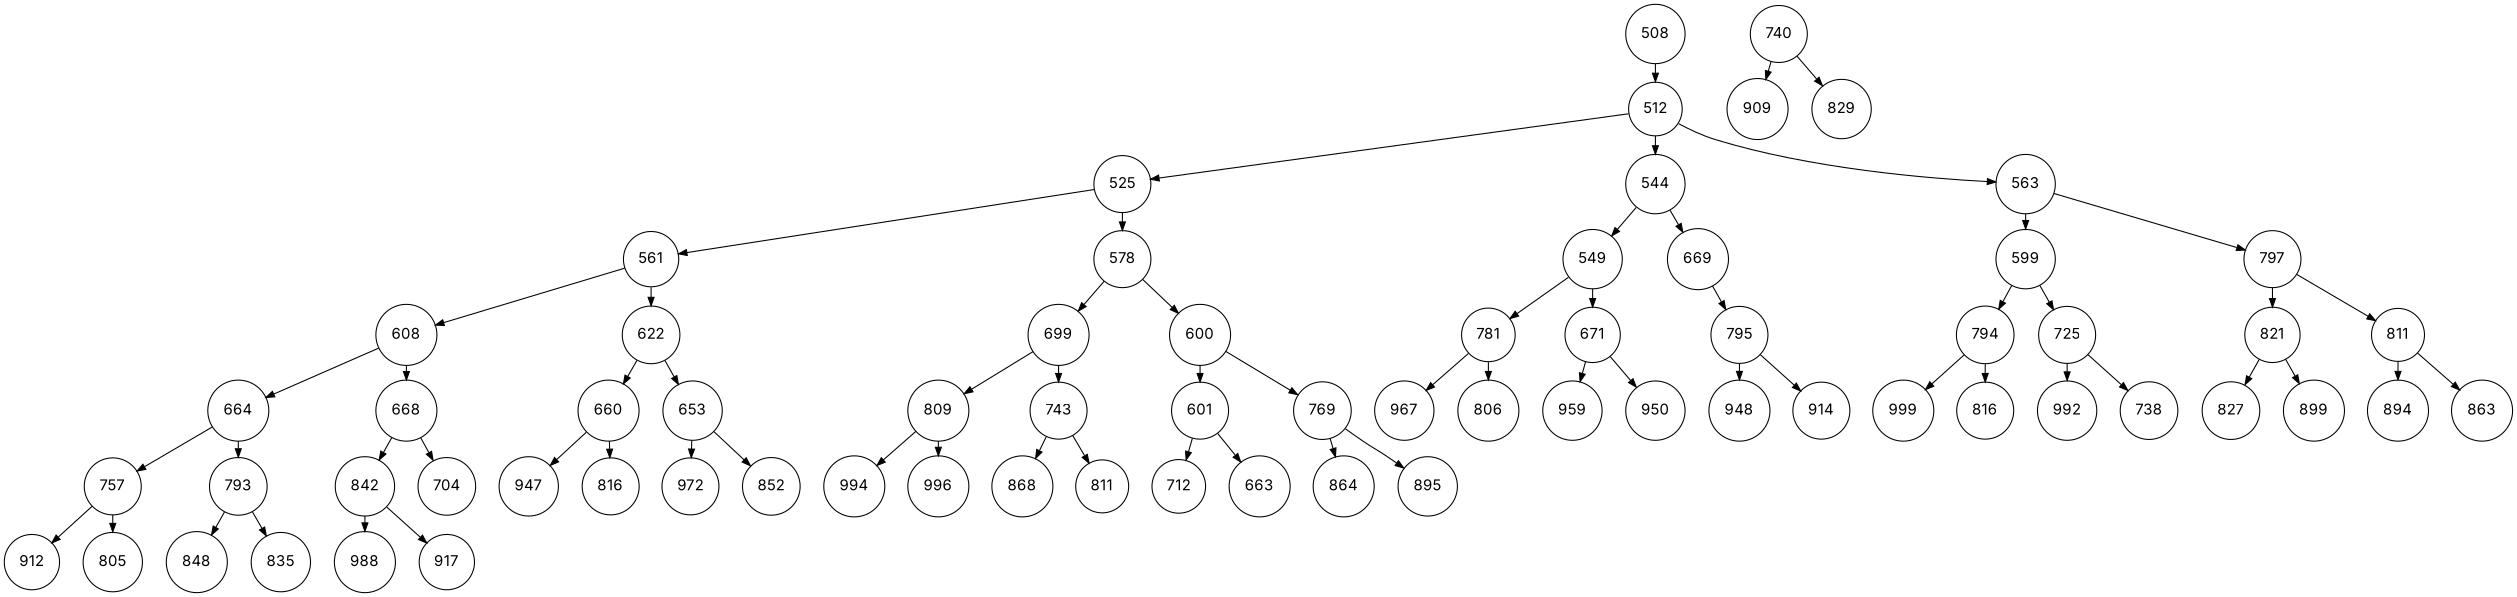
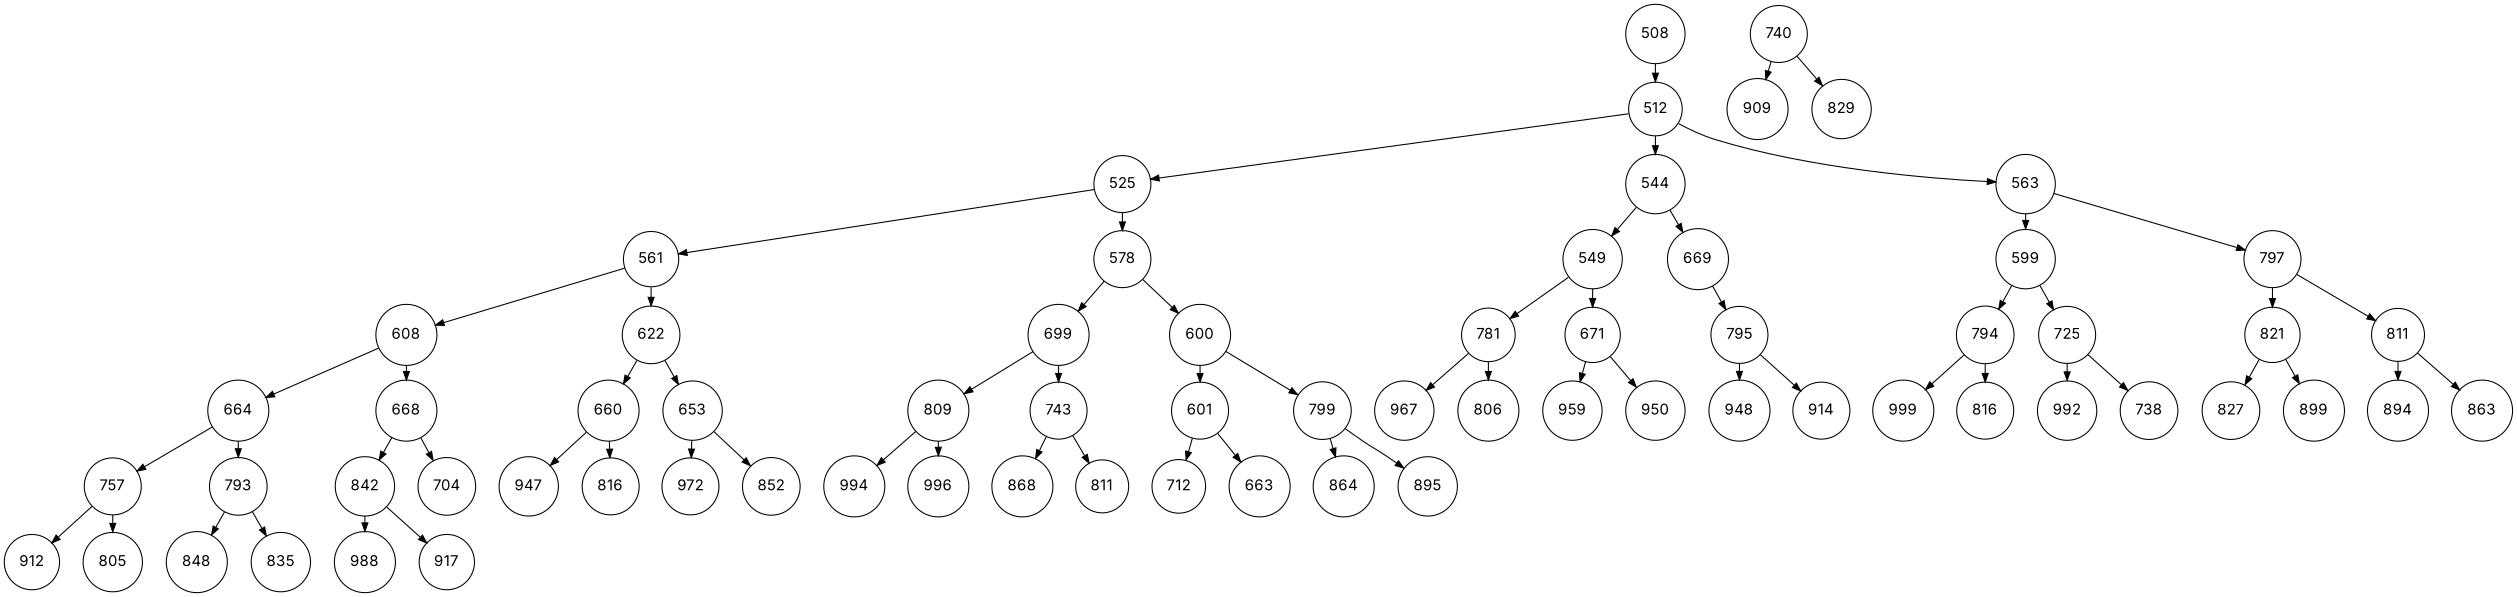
(1322, 411) -> (1322, 411)
